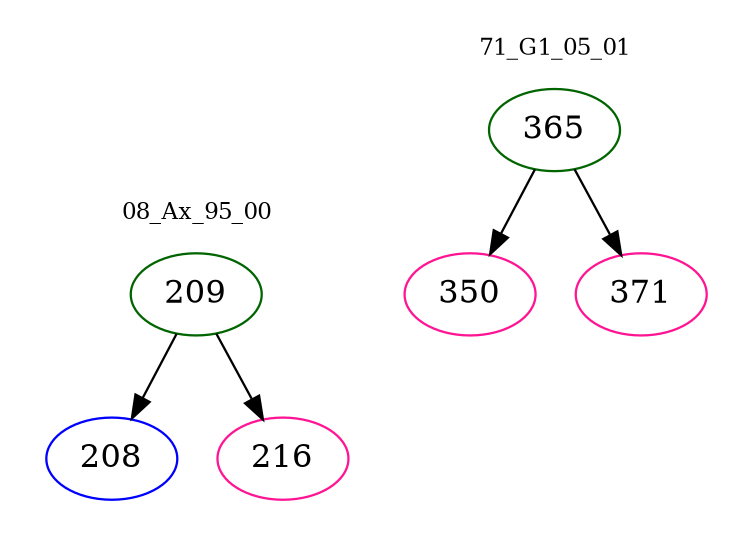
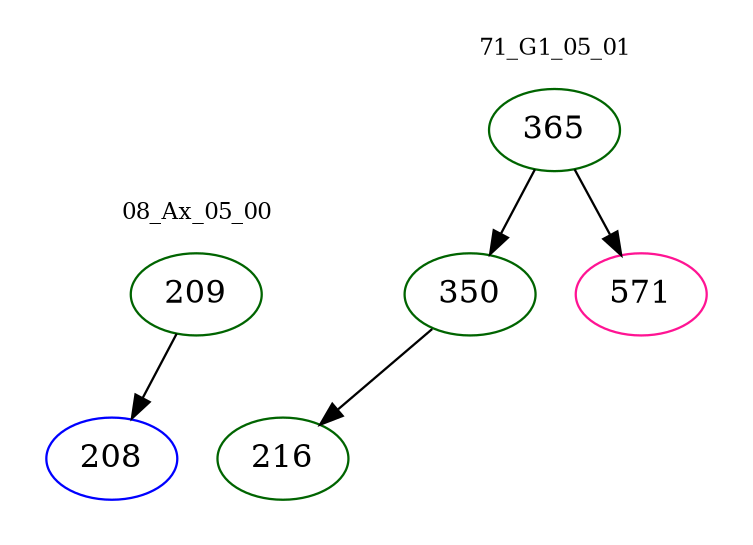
(197, 213) -> (197, 213)
(470, 294) -> (470, 294)
(641, 294) -> (641, 294)
(234, 366) -> (385, 369)
(283, 459) -> (283, 459)
